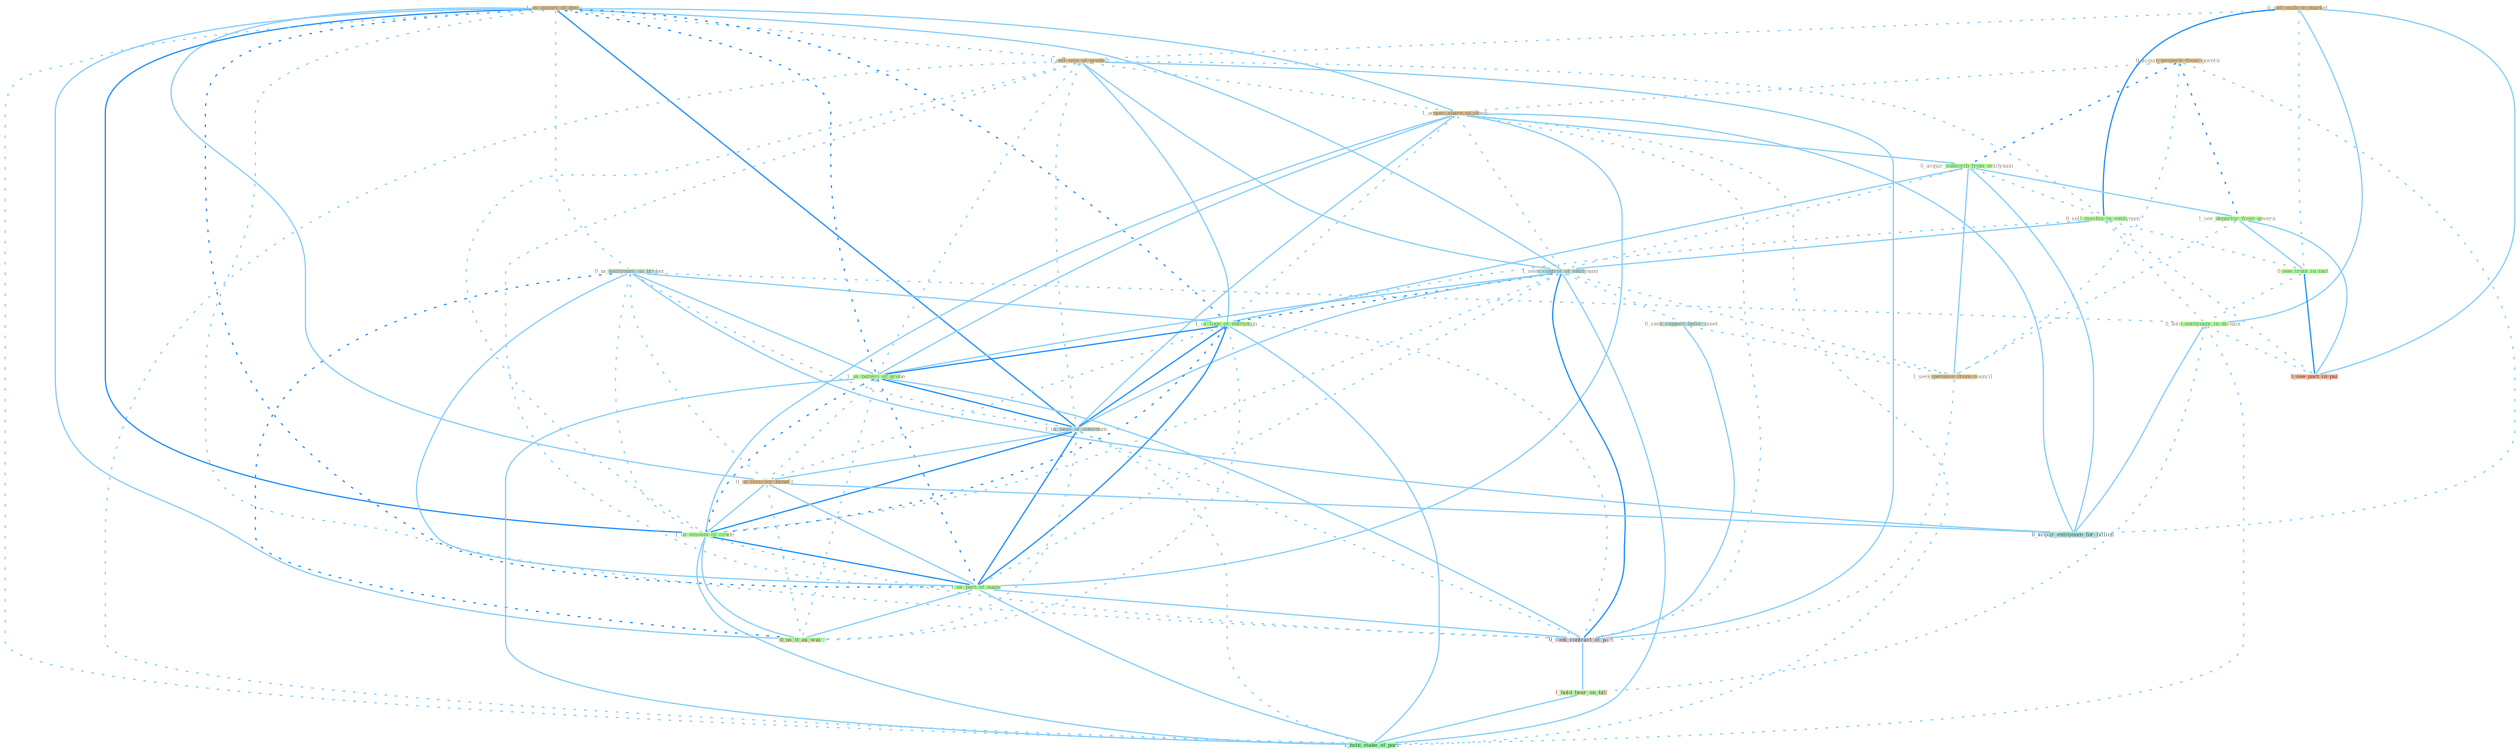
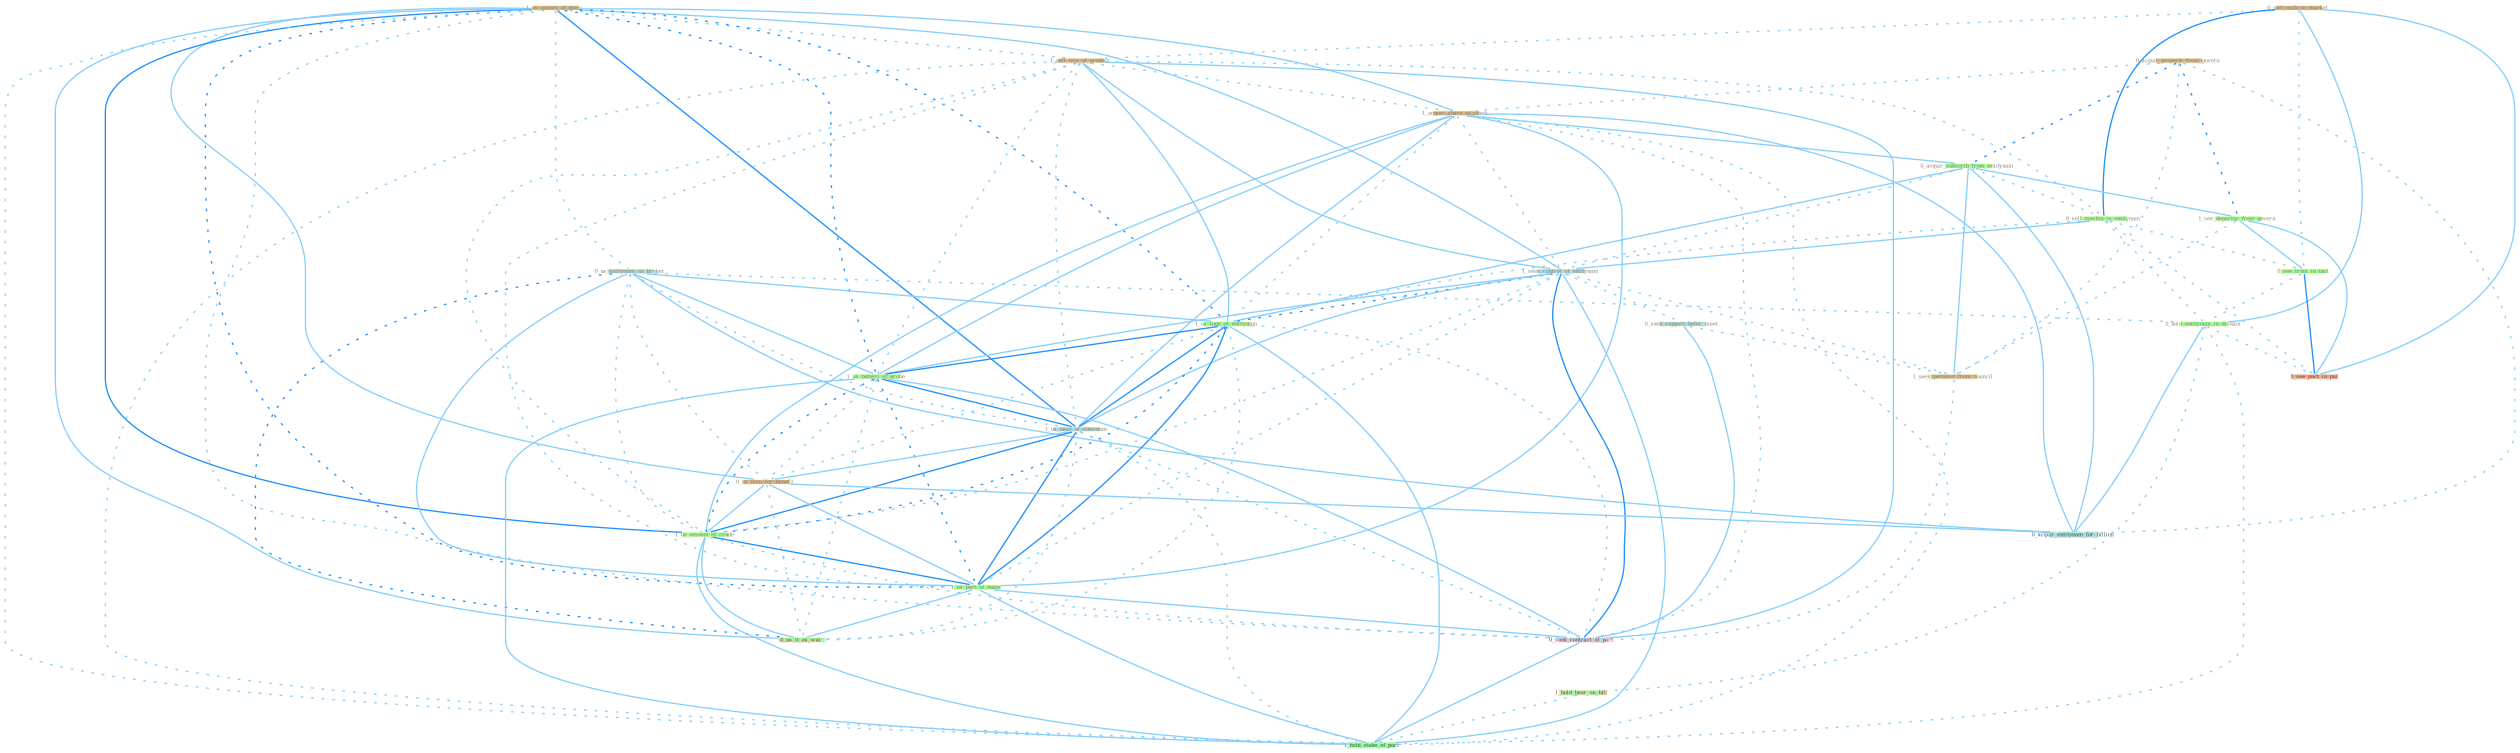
(1583, 666) -> (1477, 693)
(1477, 719) -> (1477, 719)
